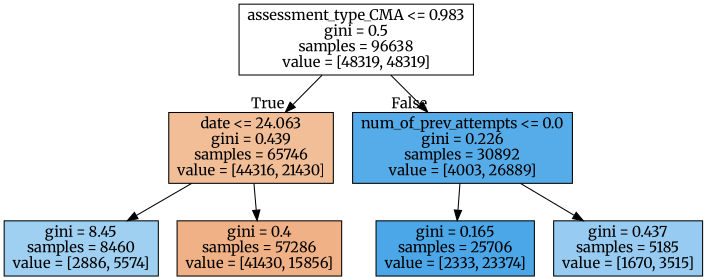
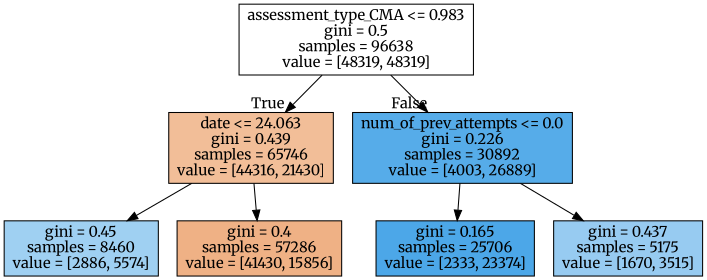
(81, 248) -> (81, 248)
(628, 248) -> (628, 248)
